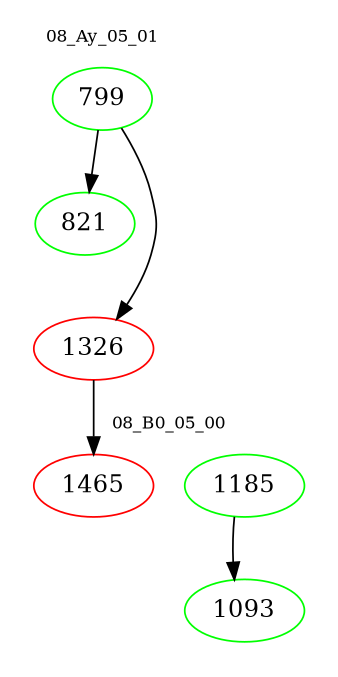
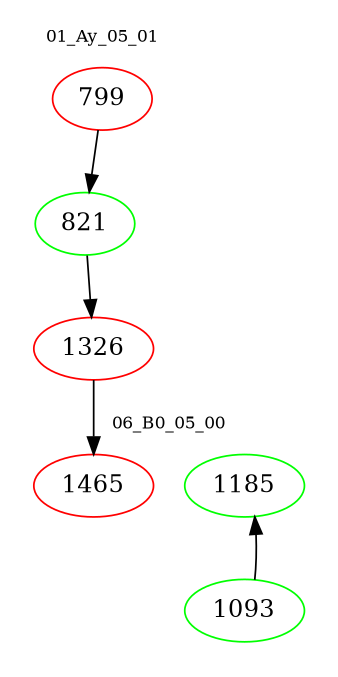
(102, 37) -> (102, 37)
(102, 99) -> (102, 99)
(156, 216) -> (89, 278)
(169, 424) -> (169, 424)
(233, 539) -> (256, 557)
